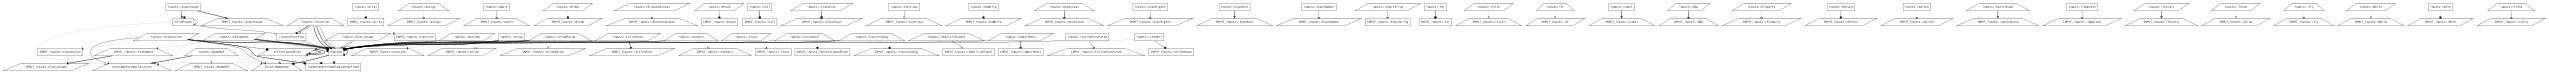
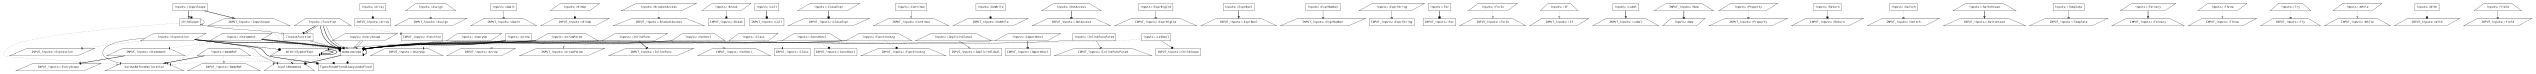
(1689, 14) -> (1684, 14)
(1150, 22) -> (1156, 22)
(60, 52) -> (52, 52)
(336, 52) -> (352, 52)
(822, 52) -> (836, 52)
